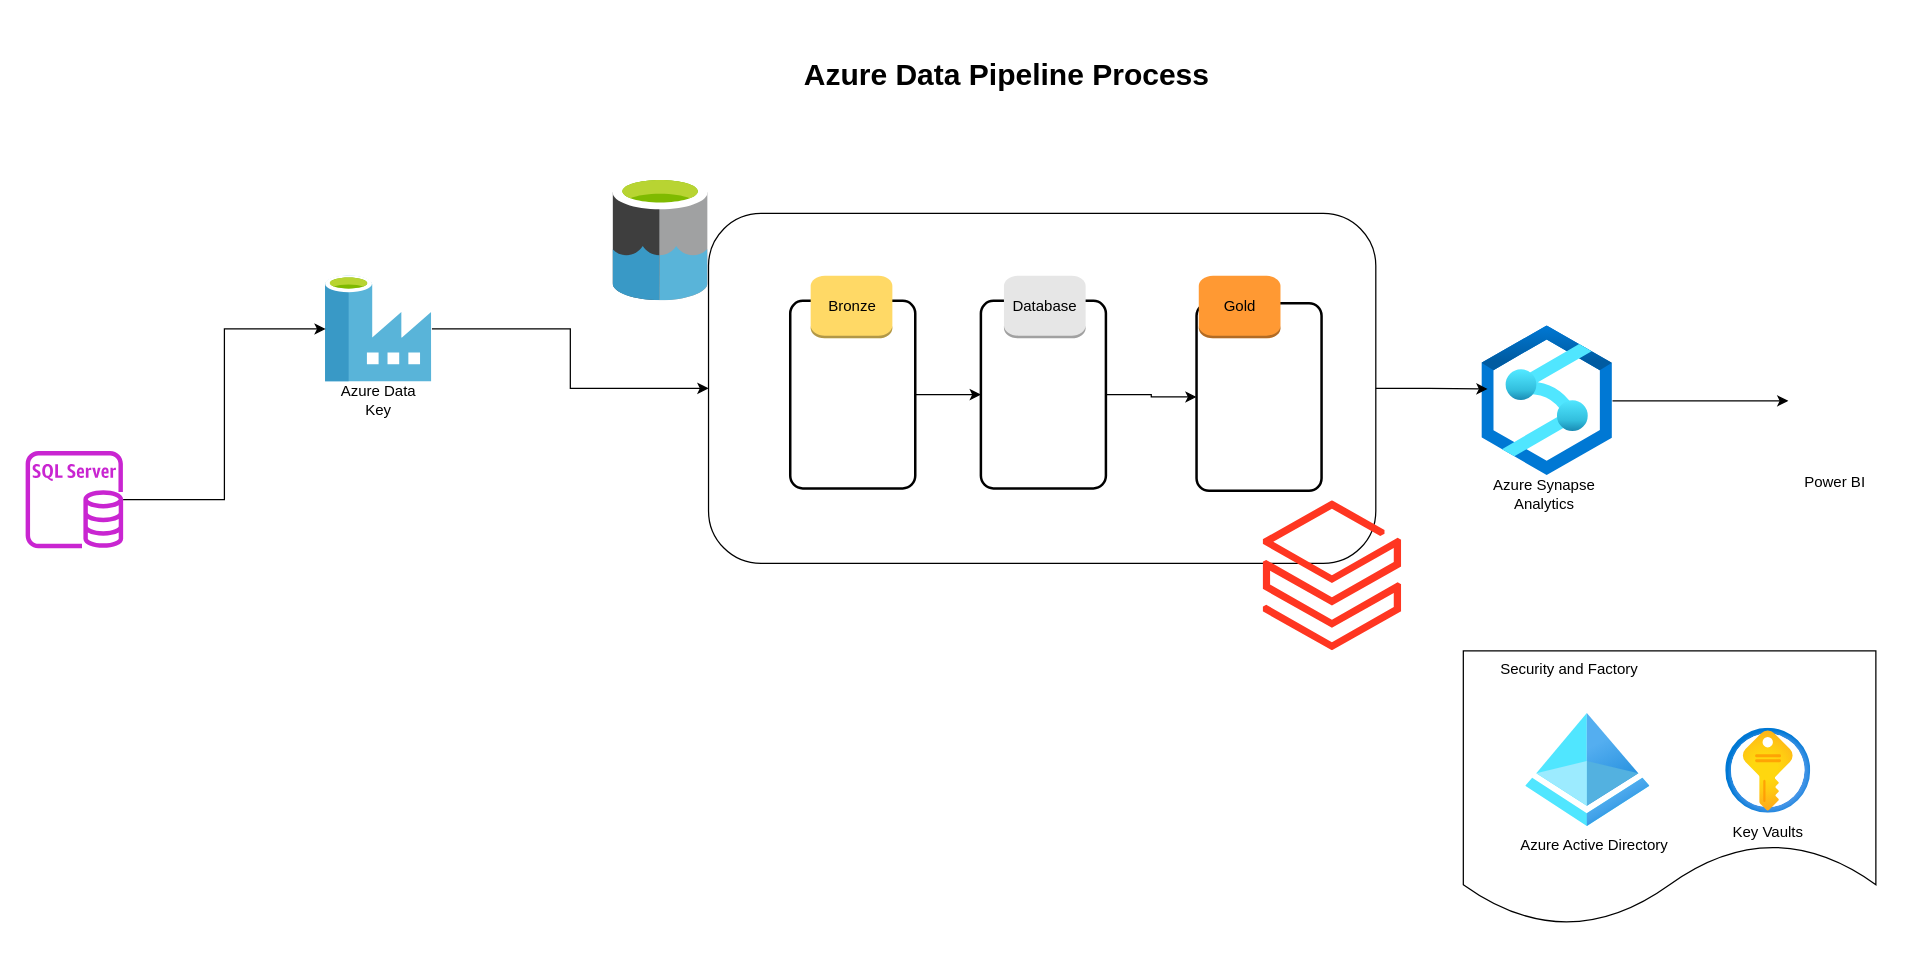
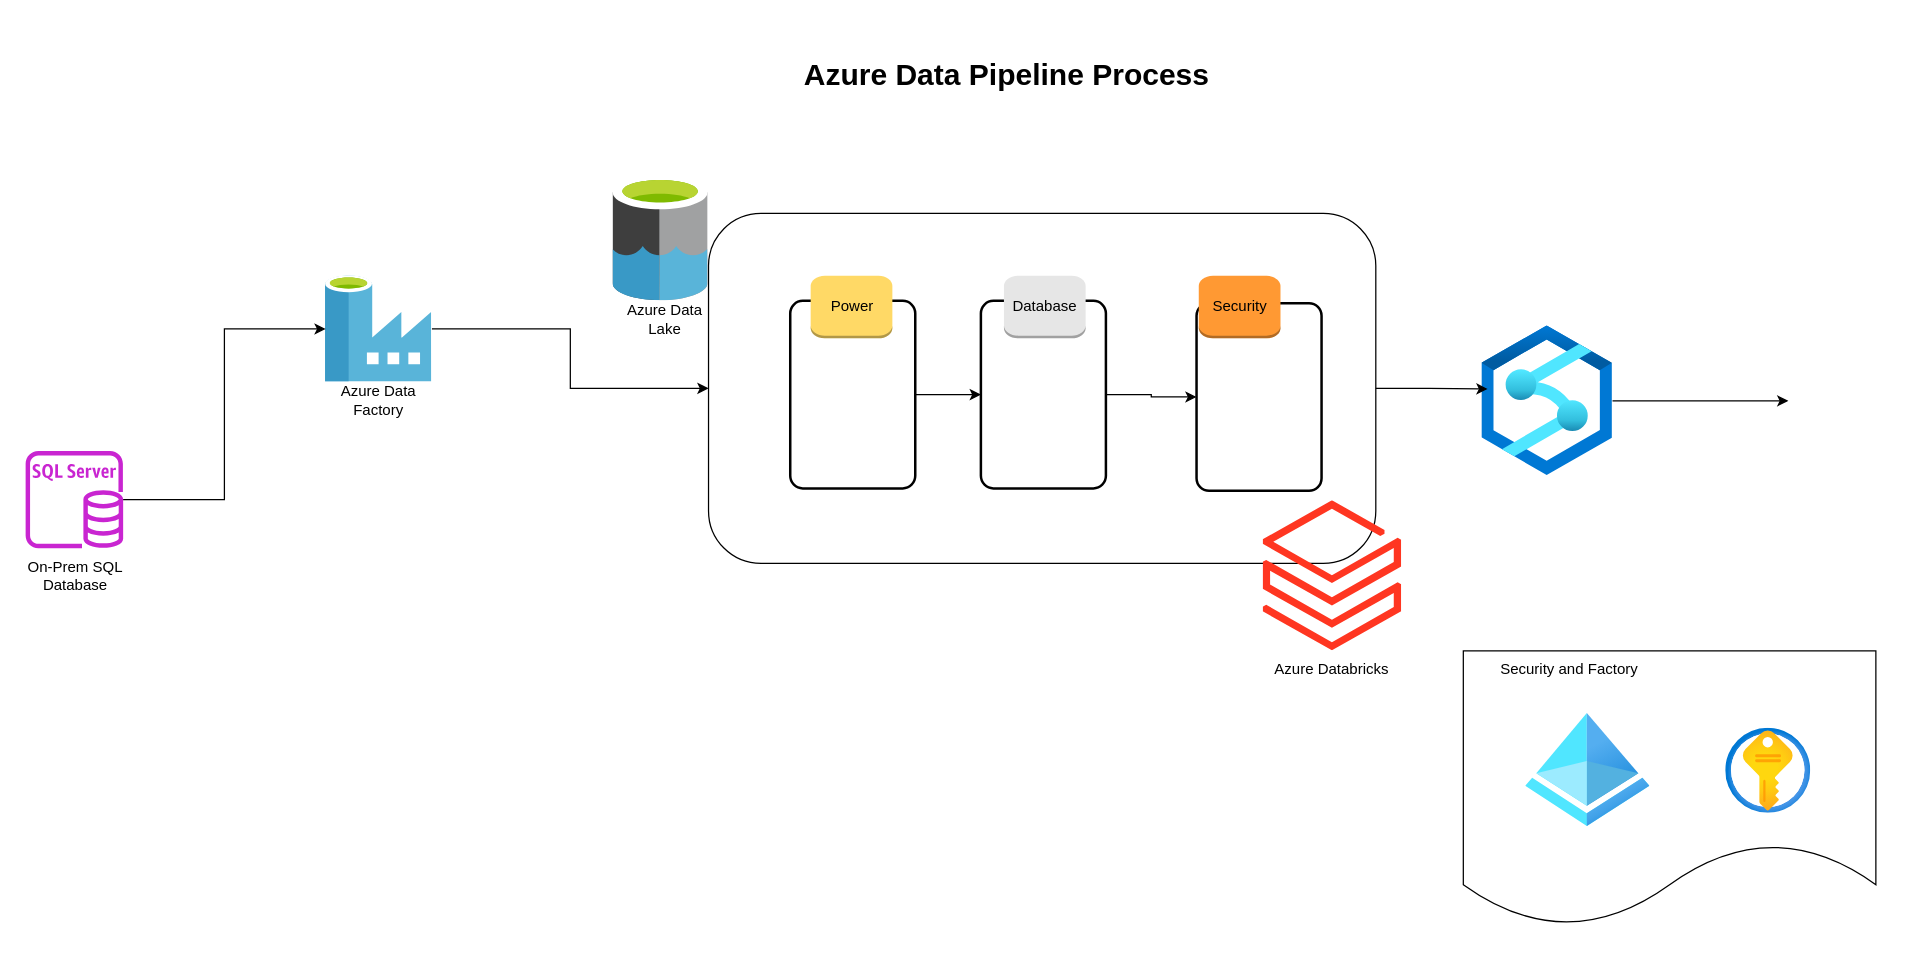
(853, 307) -> (853, 307)
(1240, 307) -> (1240, 307)
none -> (665, 319)
(379, 401) -> (379, 401)
(1835, 482) -> none
(1544, 494) -> none
none -> (76, 576)
none -> (1332, 669)
(1768, 832) -> none
(1594, 845) -> none
